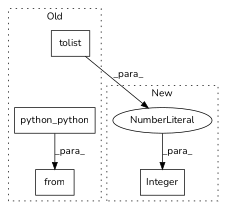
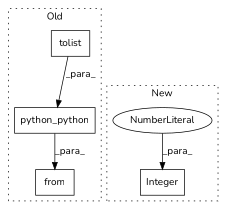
(114, 80) -> (63, 78)
